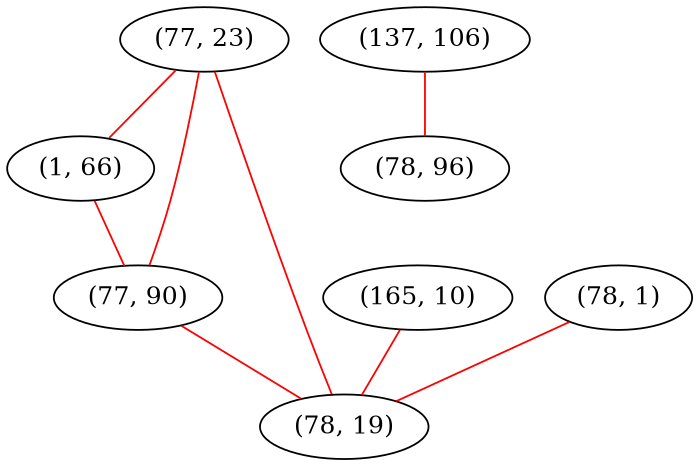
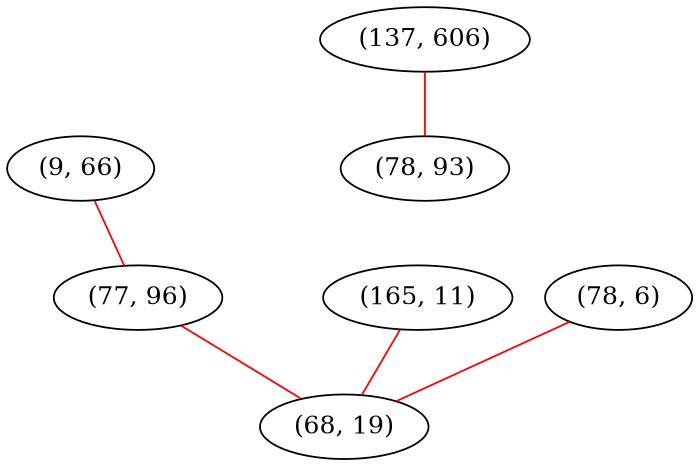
(204, 39) -> none
(425, 39) -> (425, 39)
(81, 169) -> (81, 169)
(425, 169) -> (425, 169)
(138, 298) -> (138, 298)
(418, 298) -> (418, 298)
(619, 298) -> (619, 298)
(344, 427) -> (344, 427)
